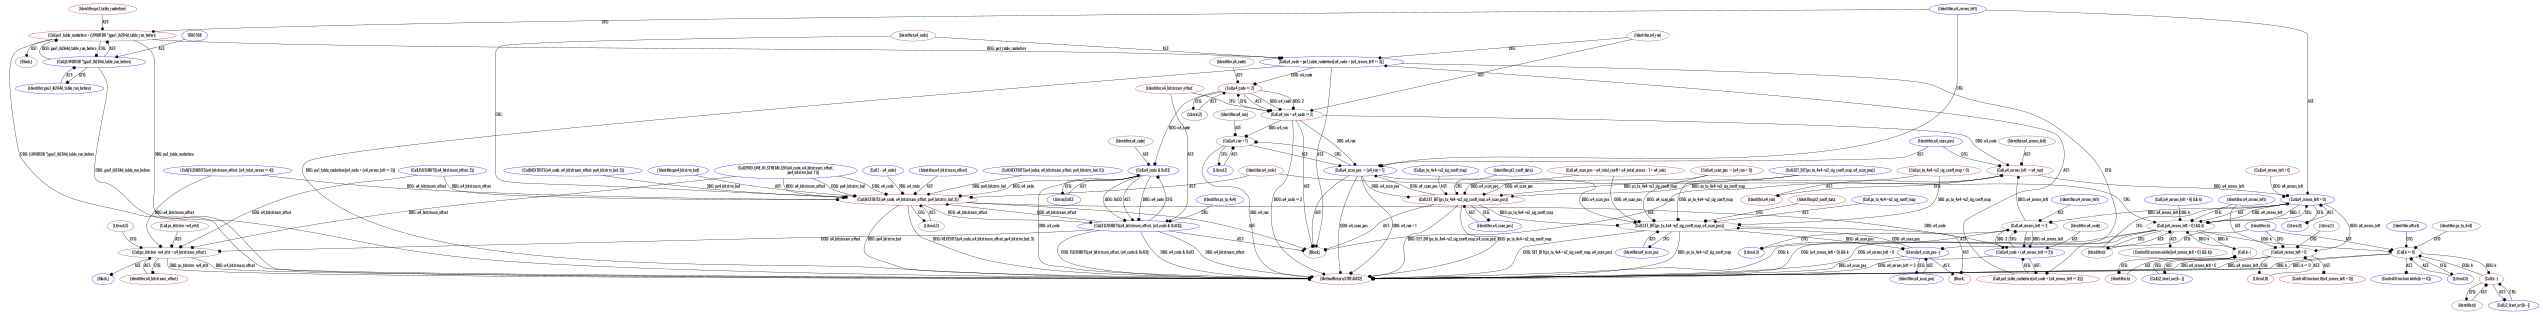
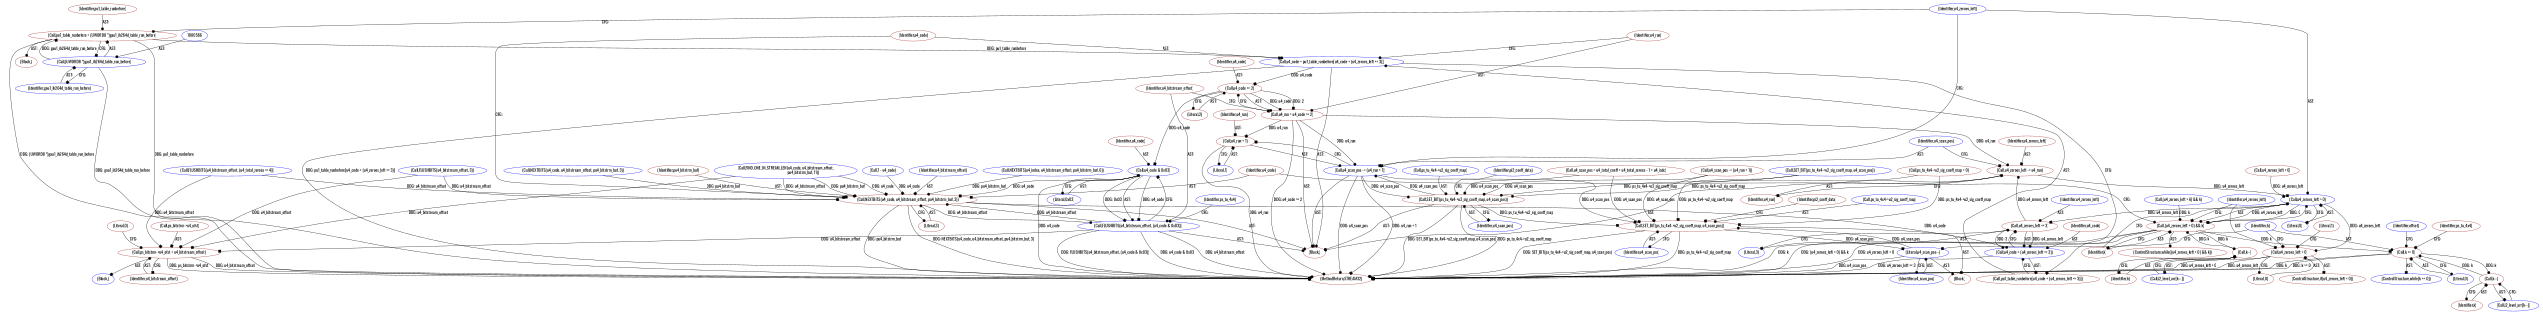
(1986, 141) -> (1986, 141)
(678, 171) -> (678, 171)
